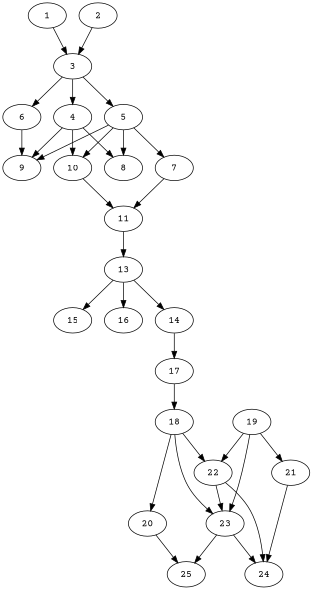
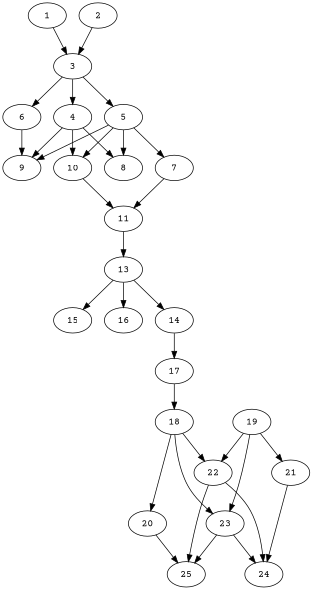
(218, 495) -> (197, 519)
